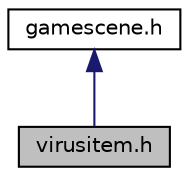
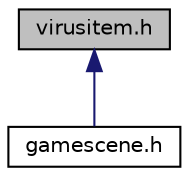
(94, 99) -> (94, 99)
